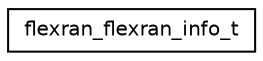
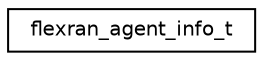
(132, 30) -> (132, 30)
